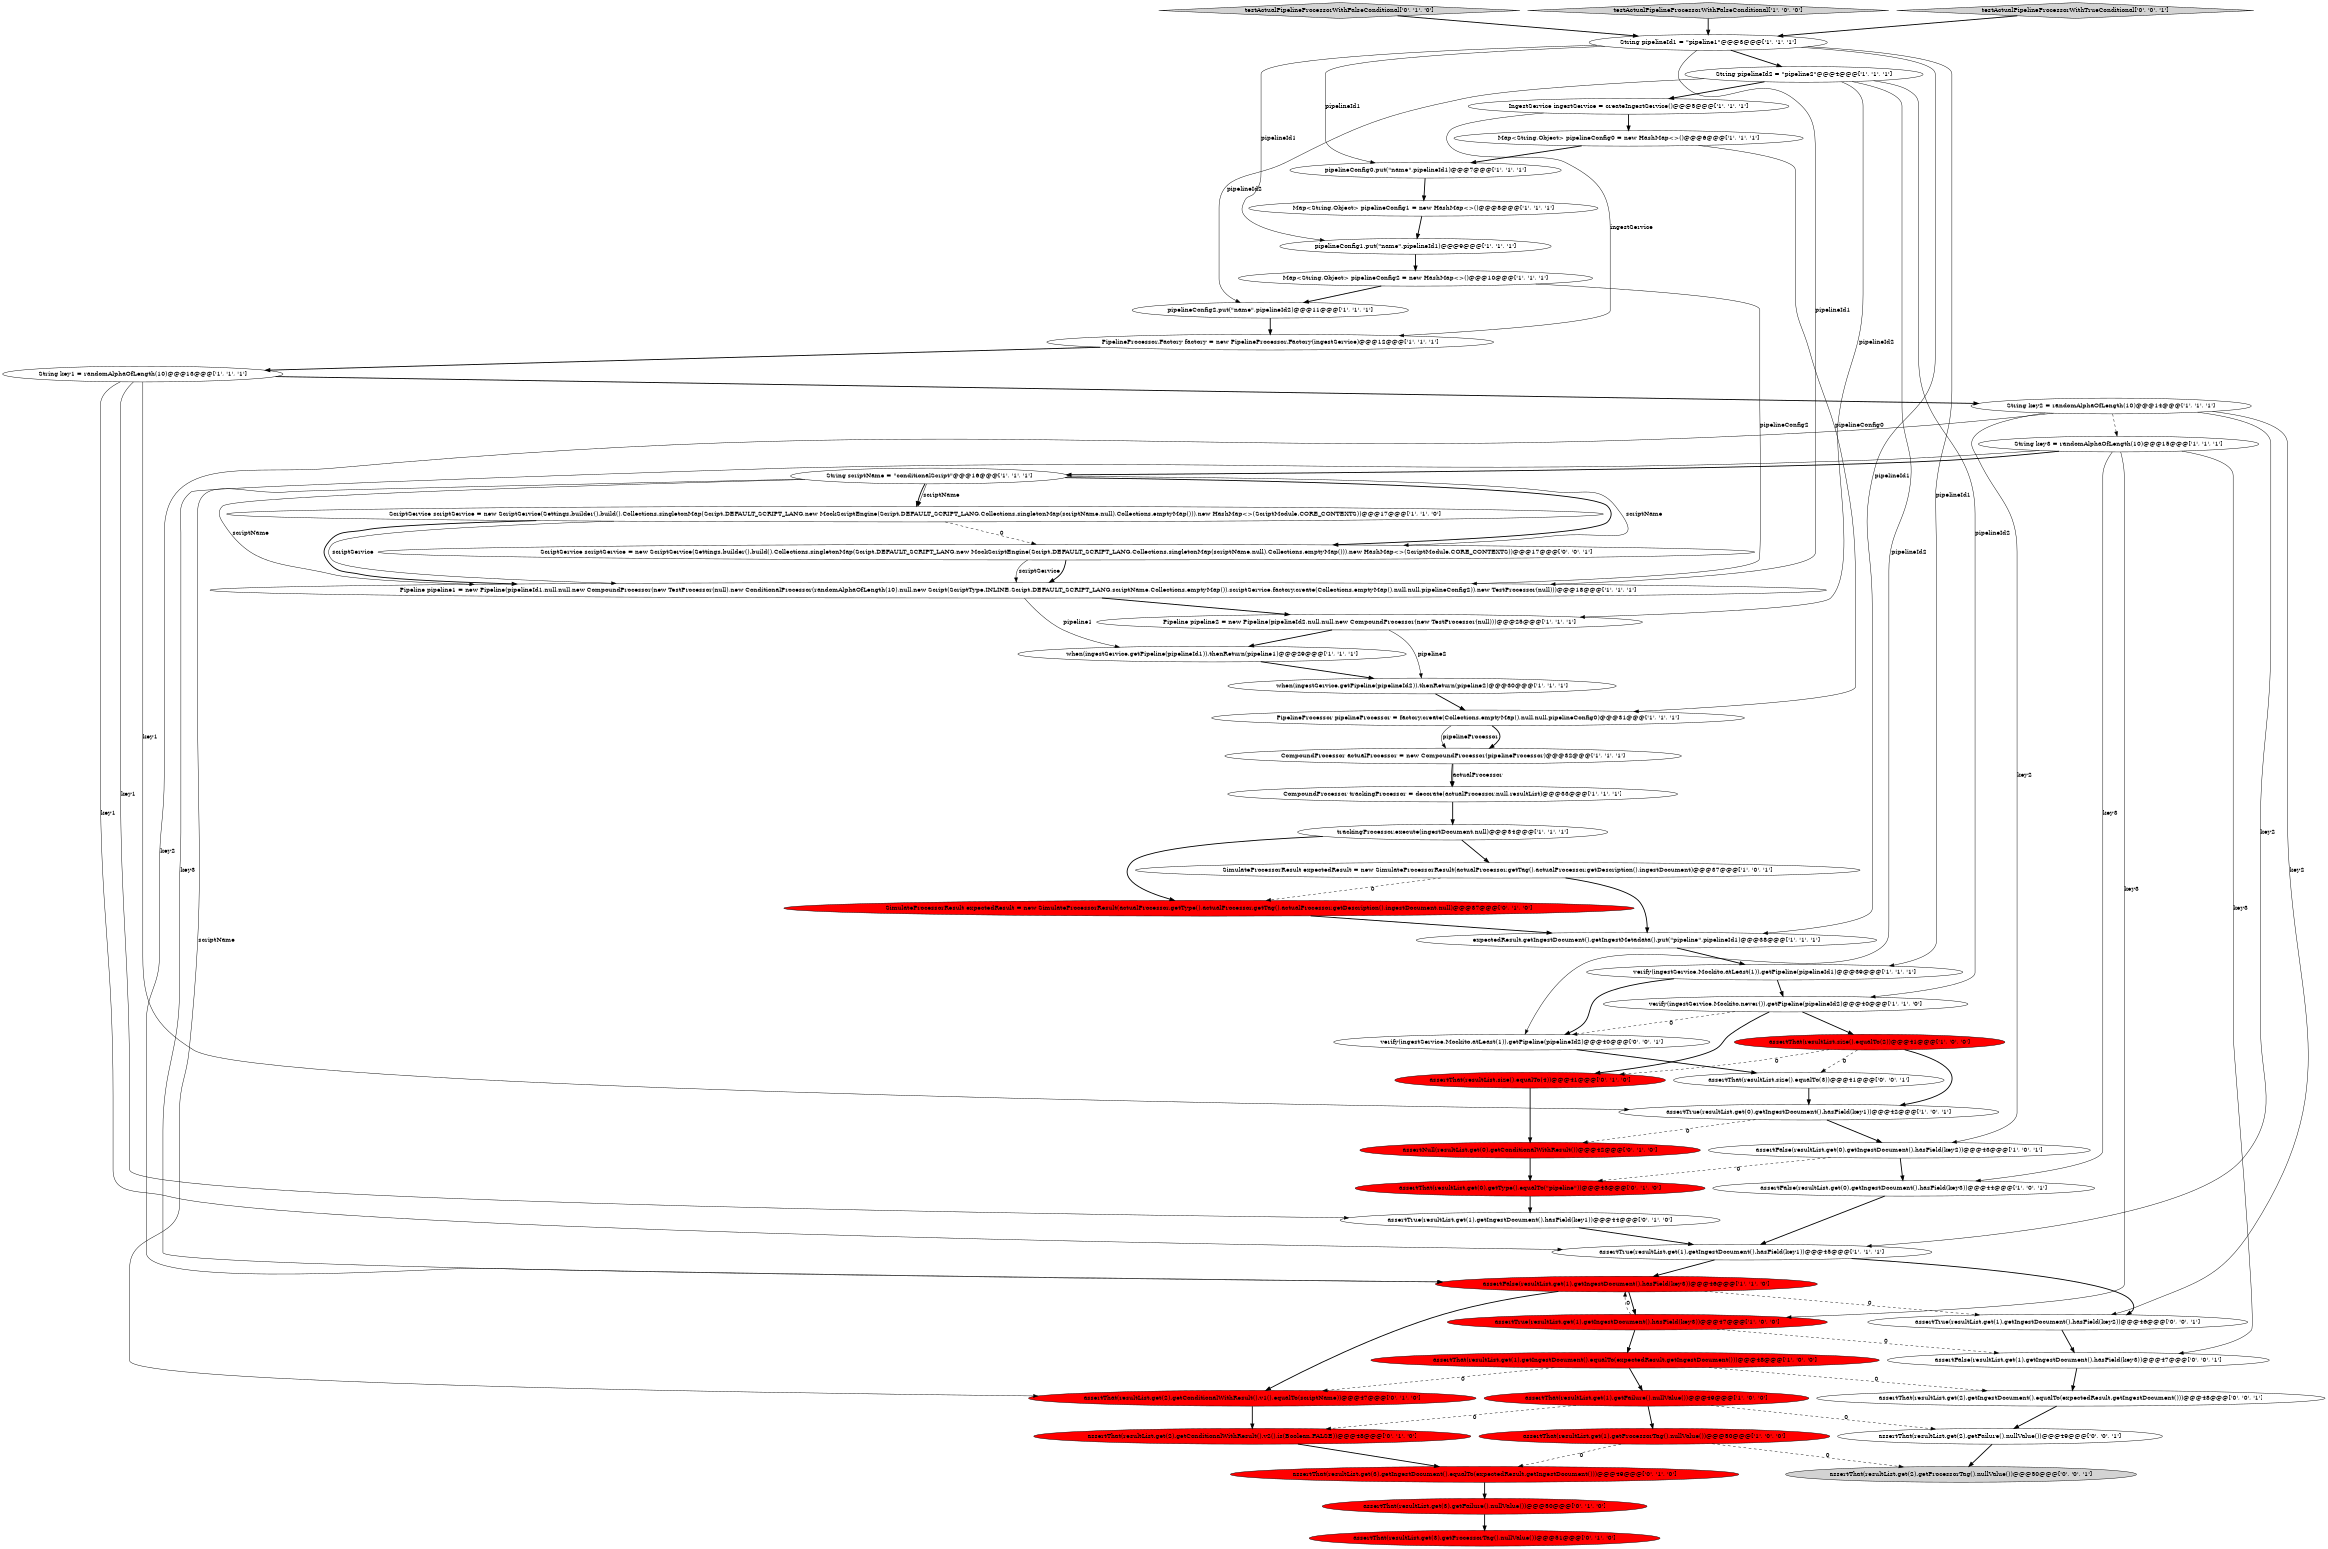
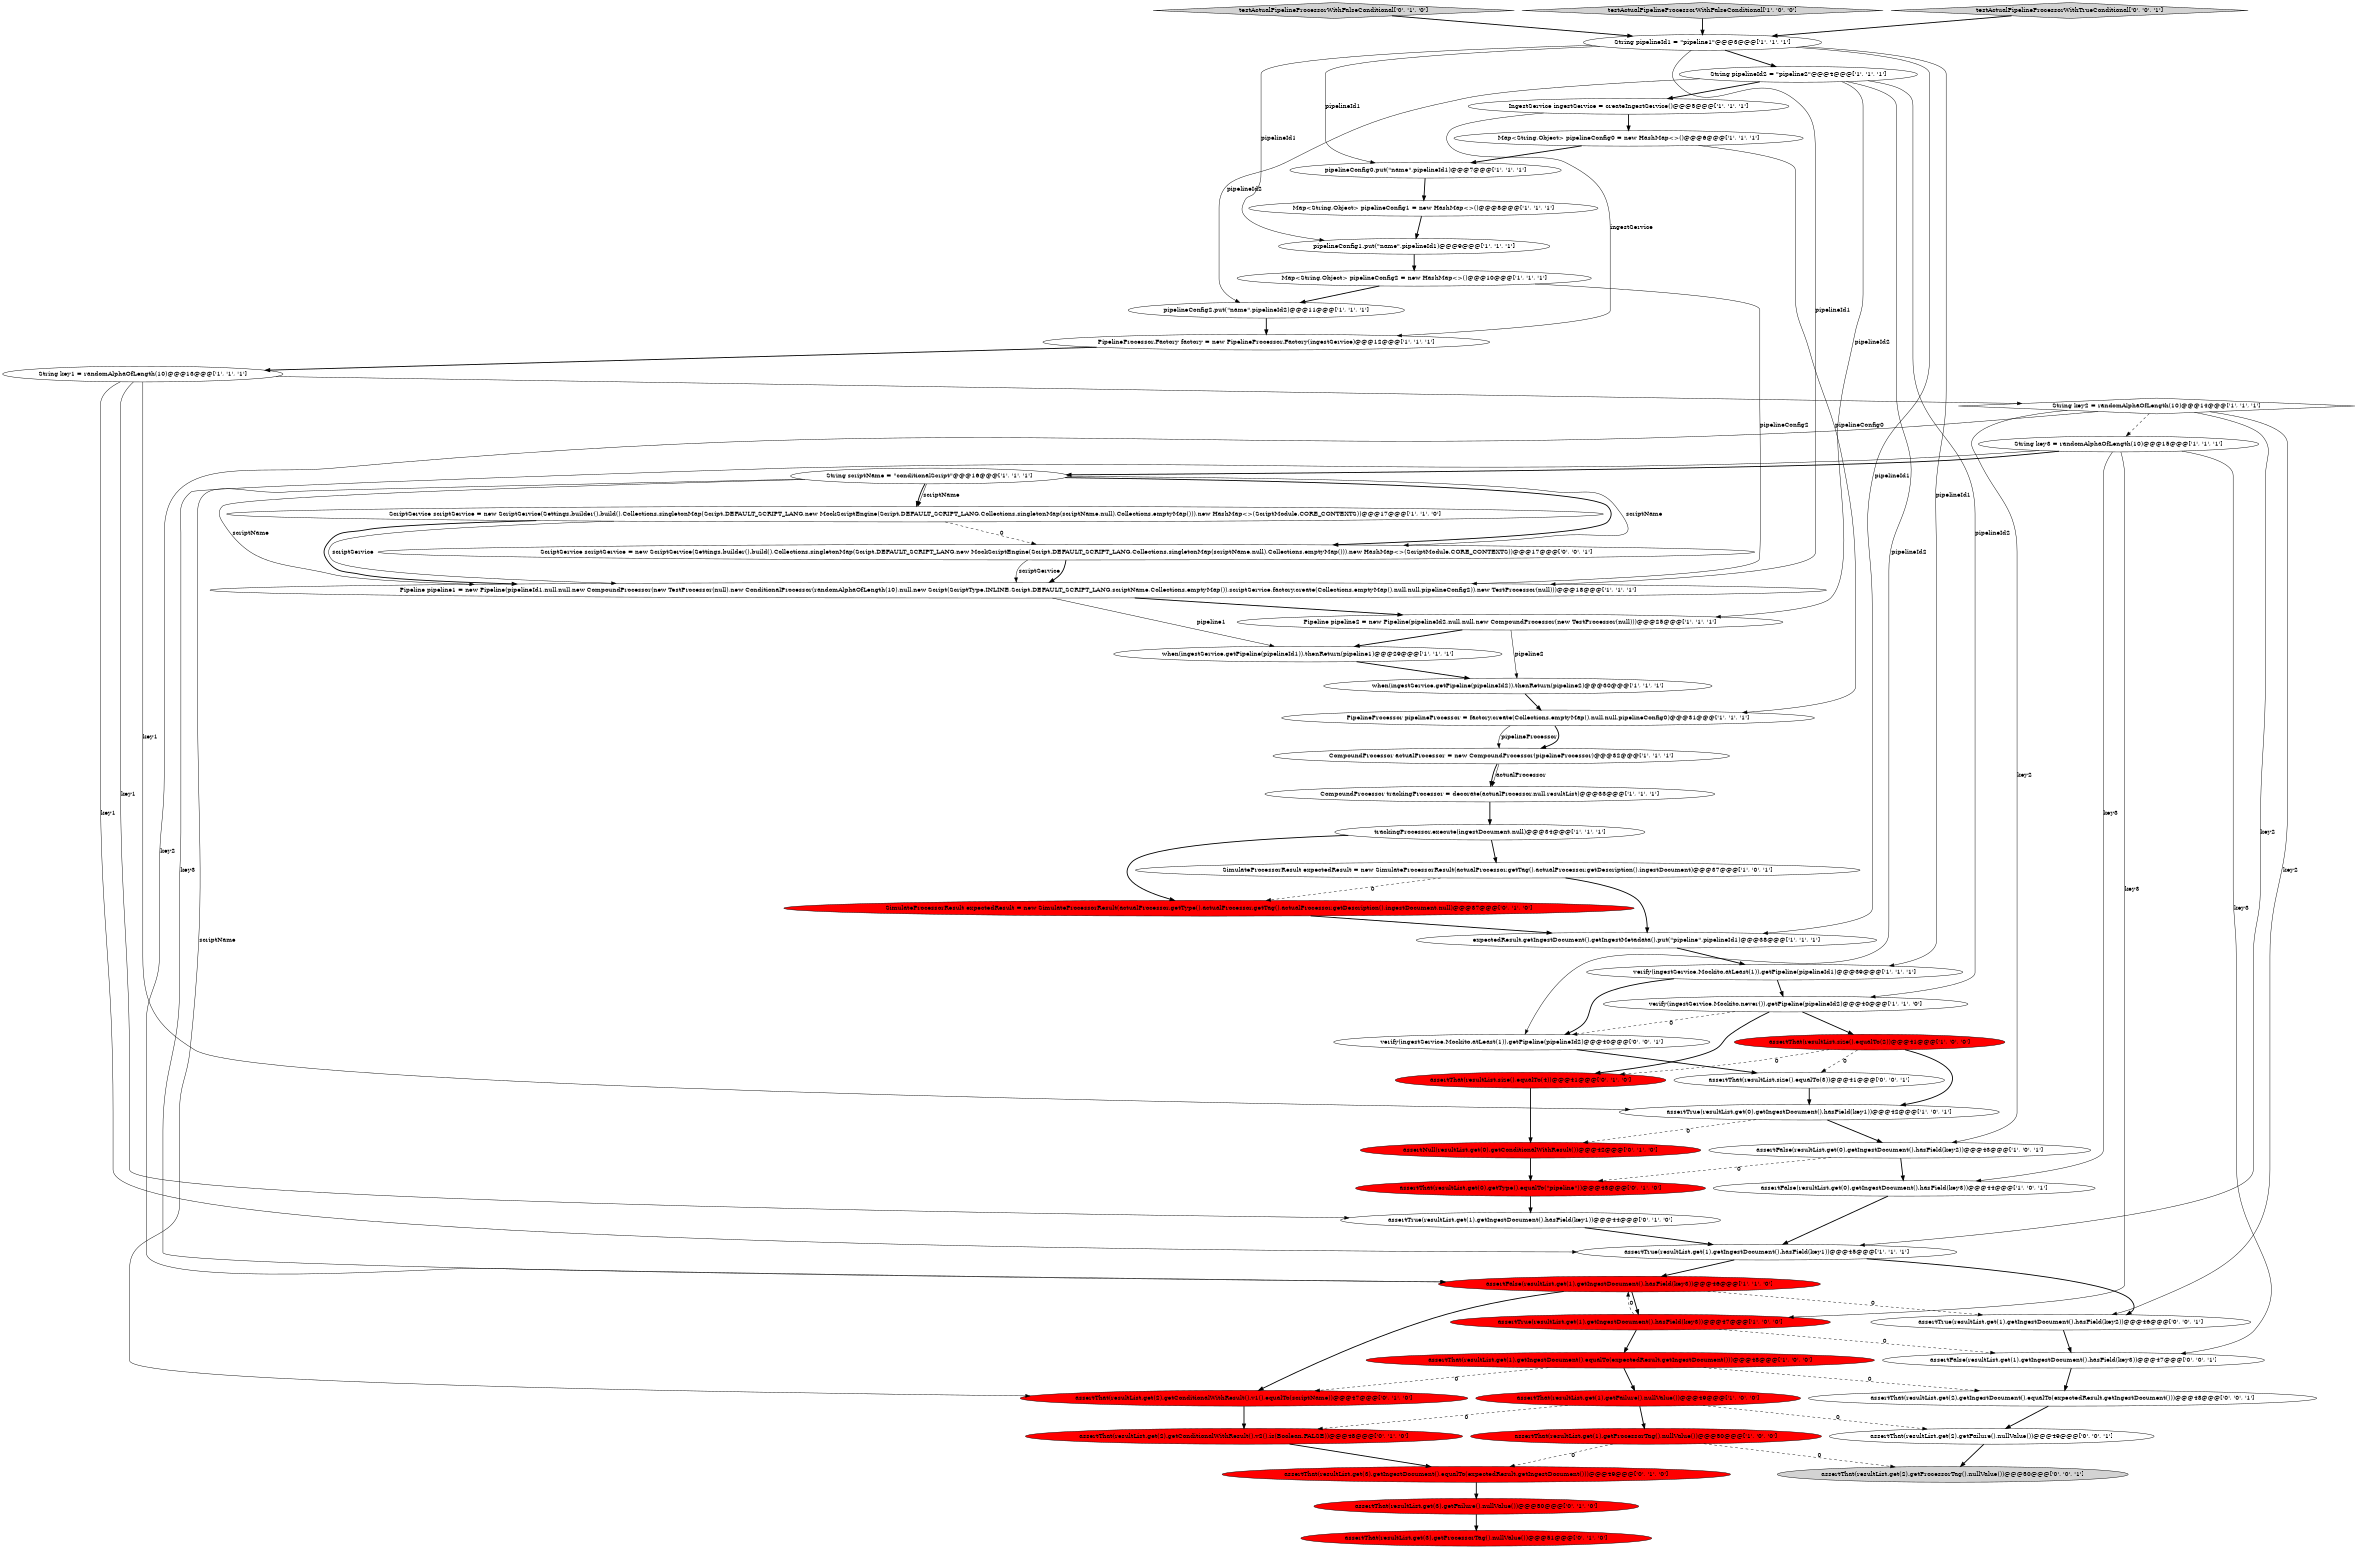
(1125, 390) -> (1147, 390)
(2111, 406) -> (2157, 406)
